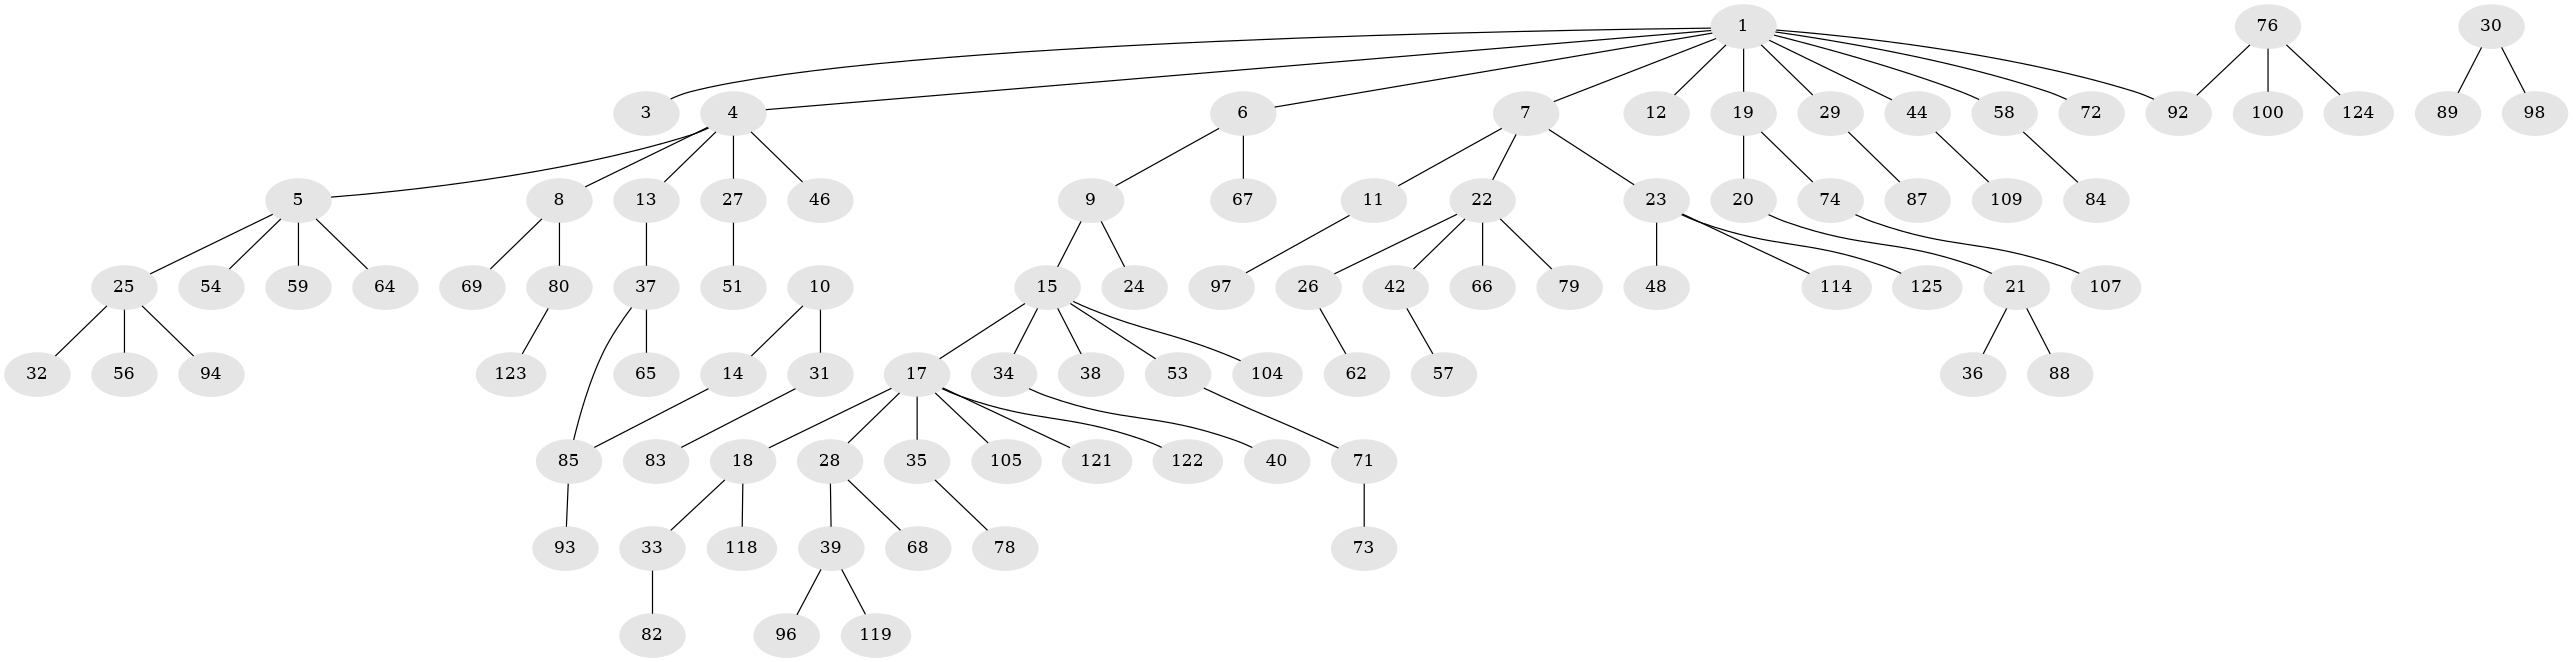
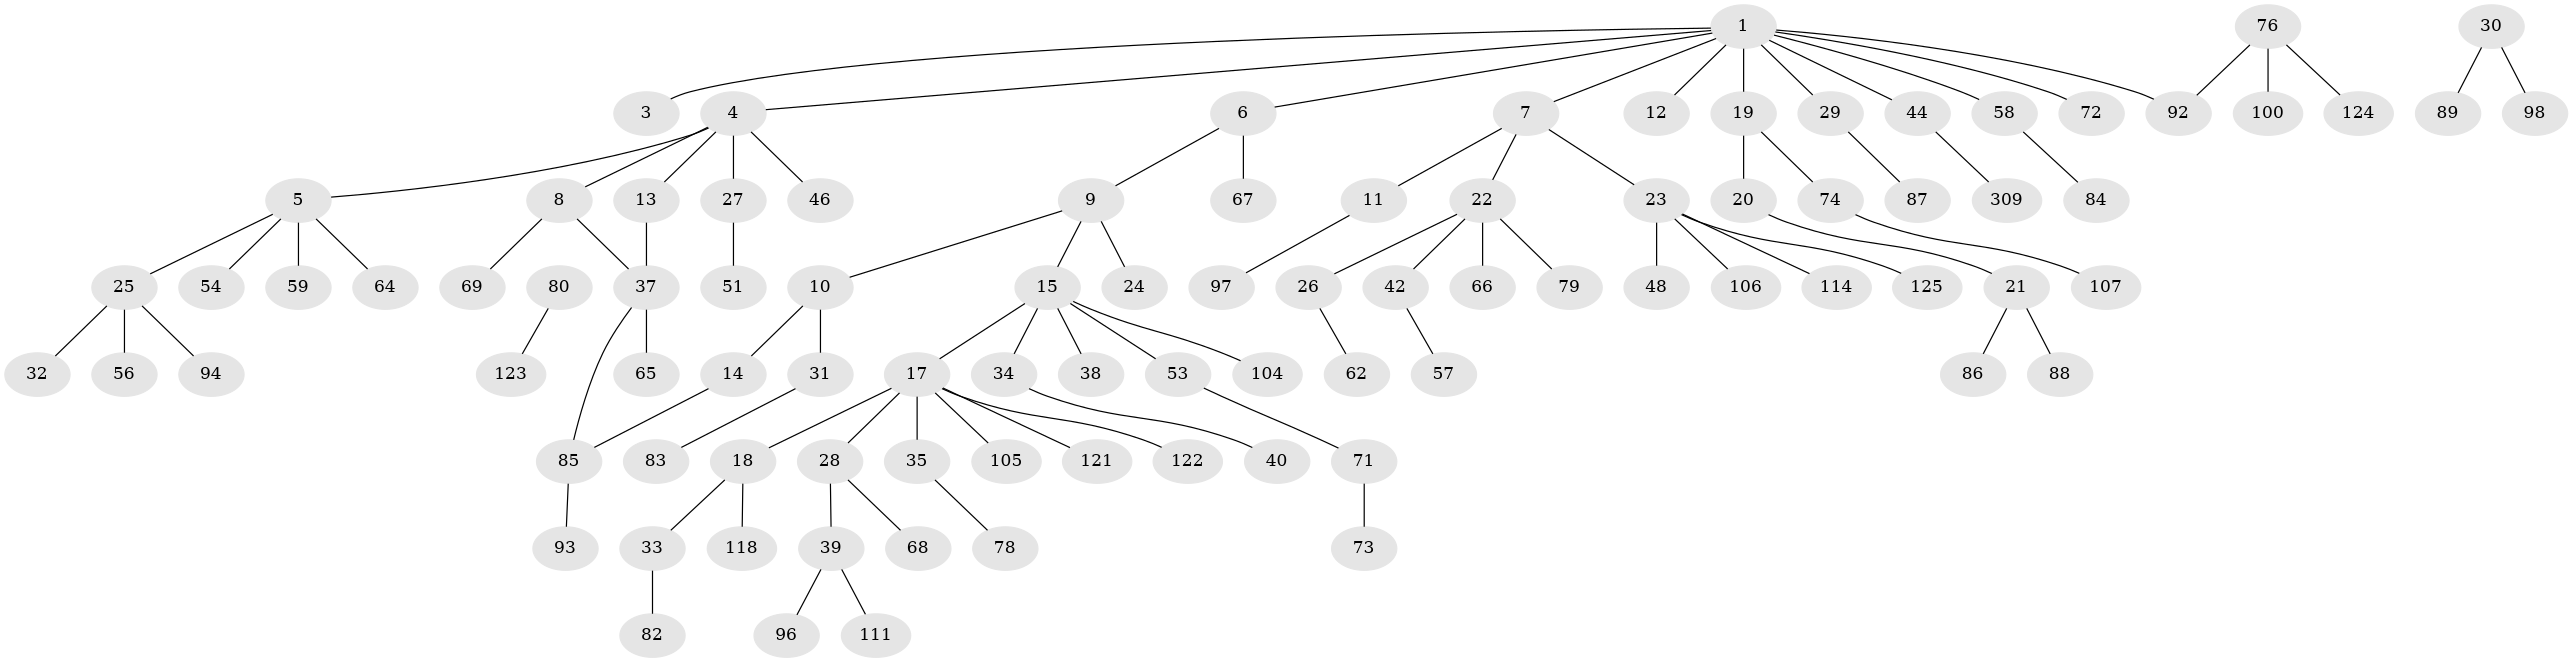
(2007, 201) -> (2007, 201)
(559, 244) -> (603, 244)
none -> (956, 244)
none -> (1746, 288)
(1973, 375) -> (1973, 375)
(876, 636) -> (876, 636)
